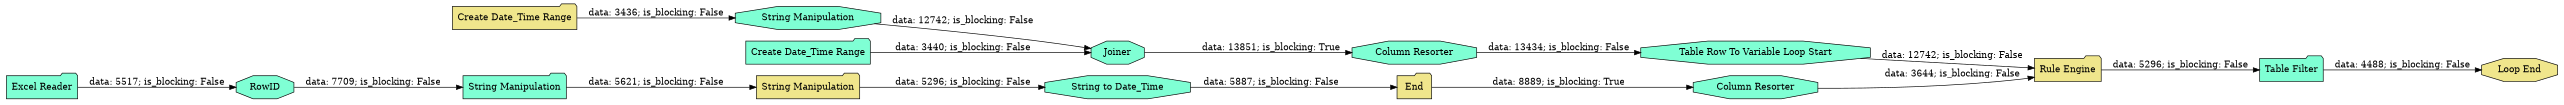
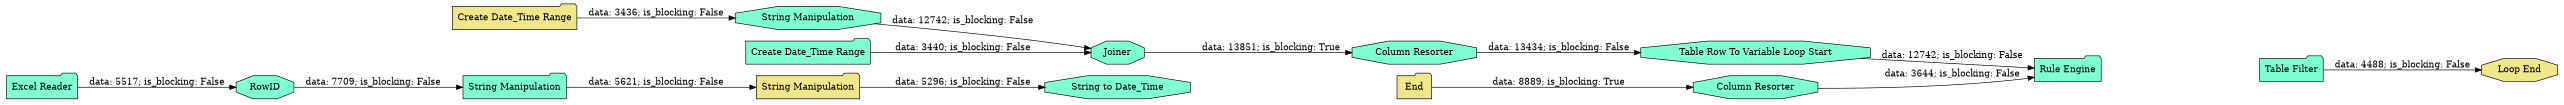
(2068, 70) -> (2068, 70)
(2177, 70) -> none
(1290, 87) -> none
